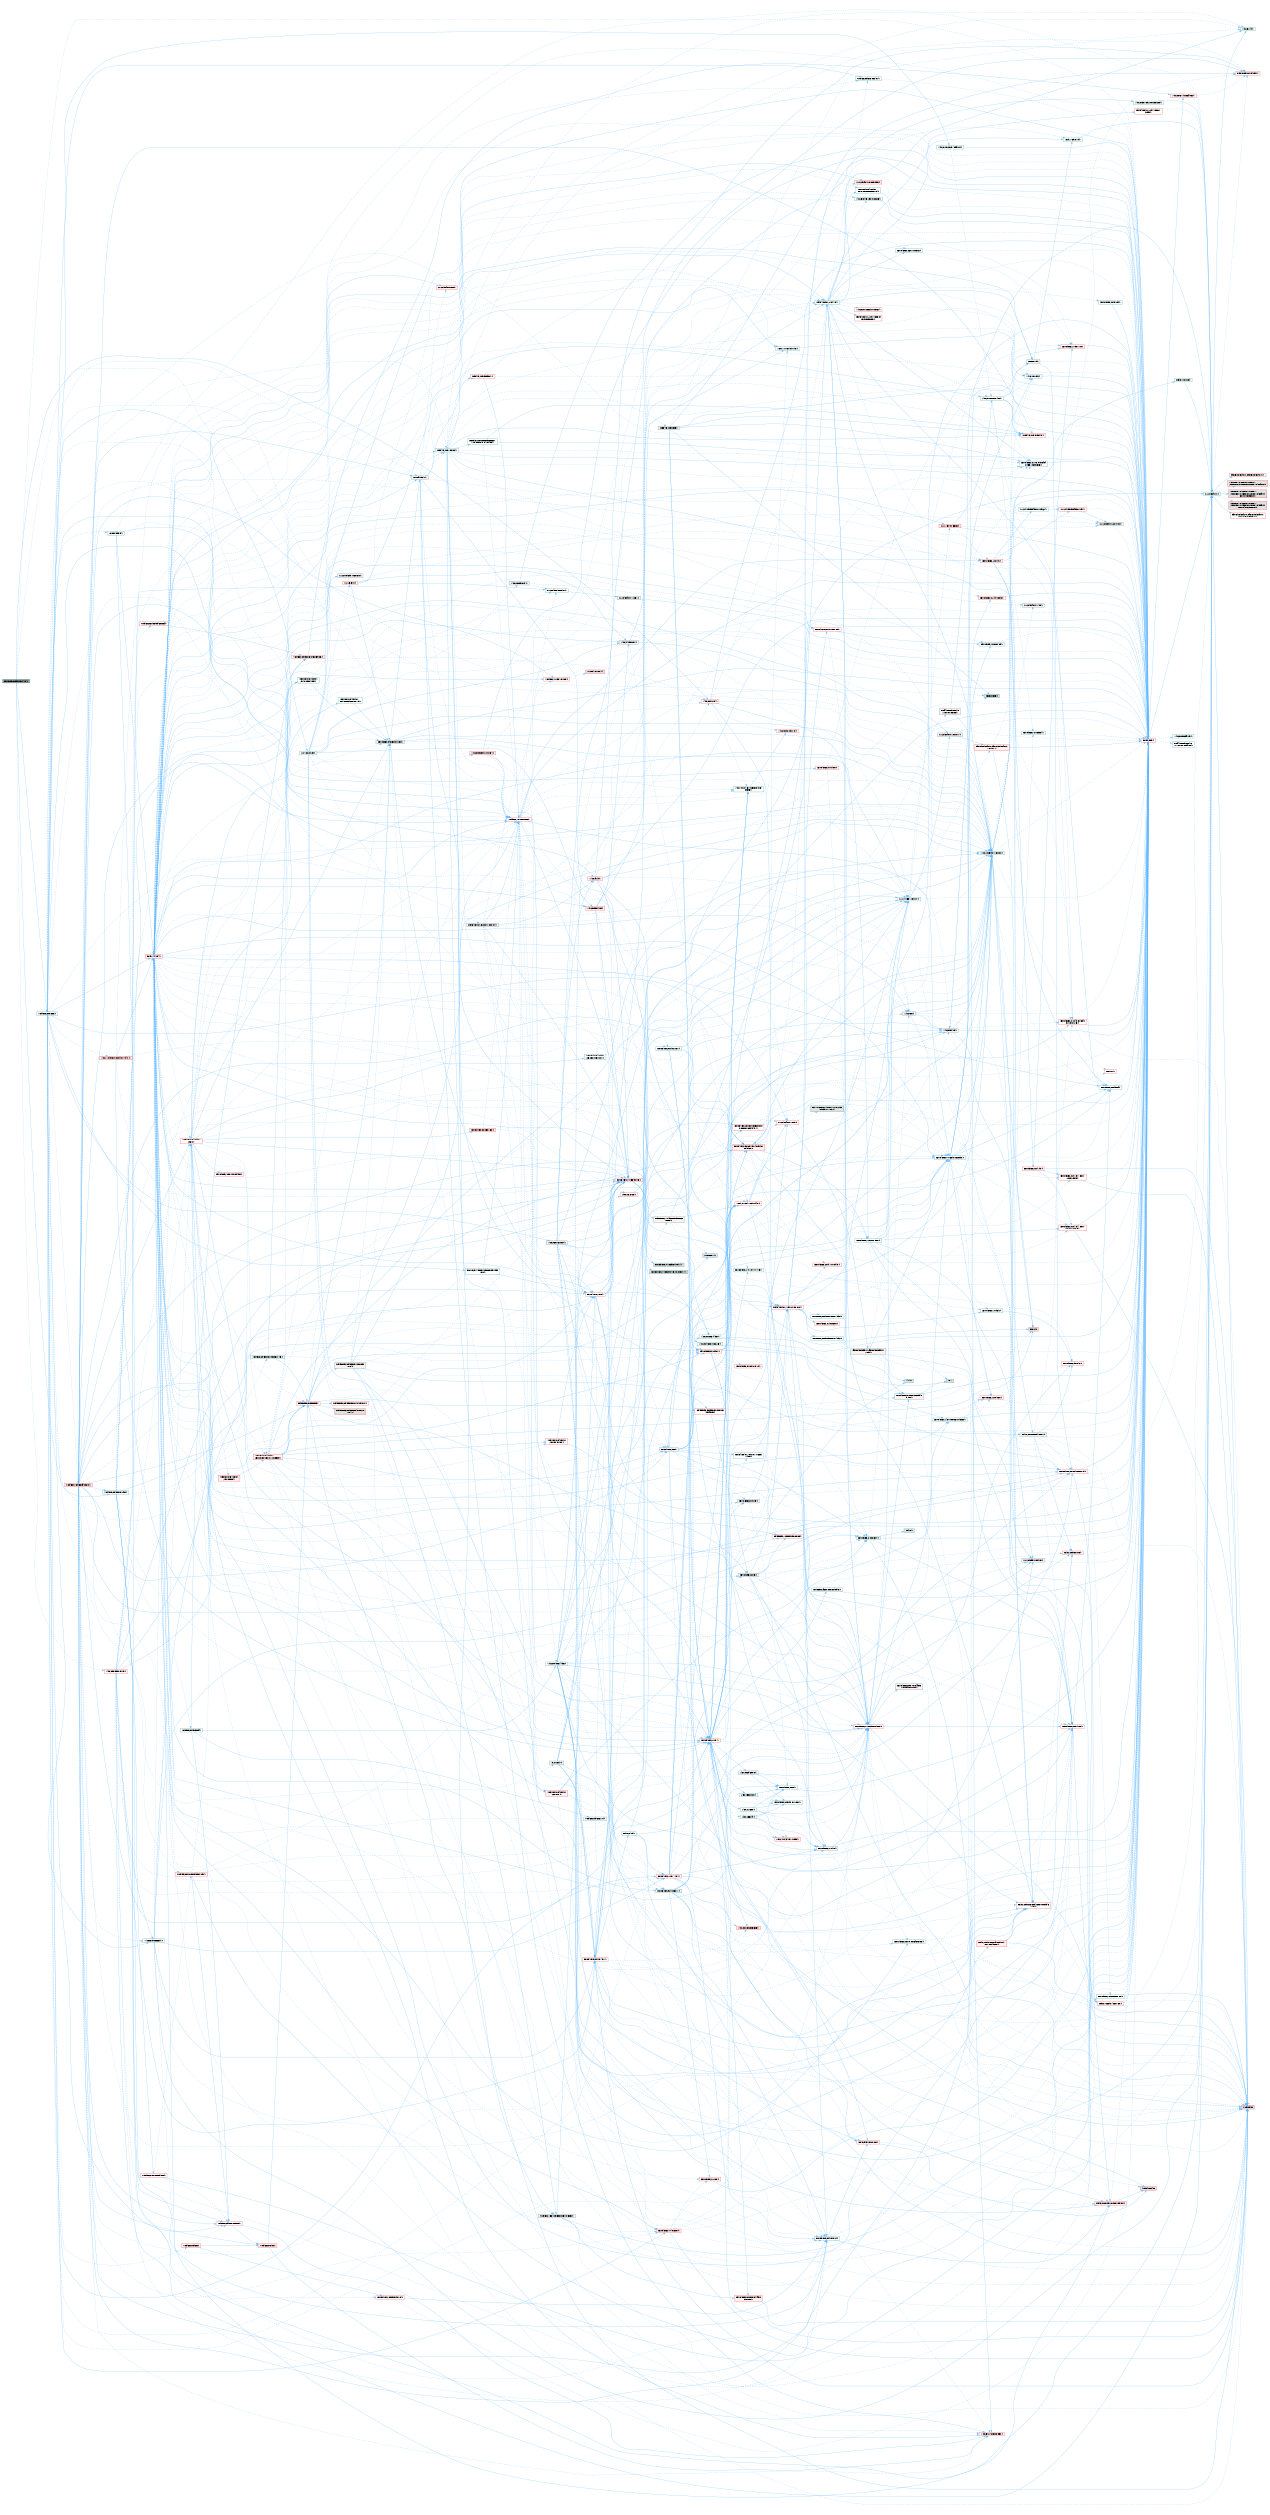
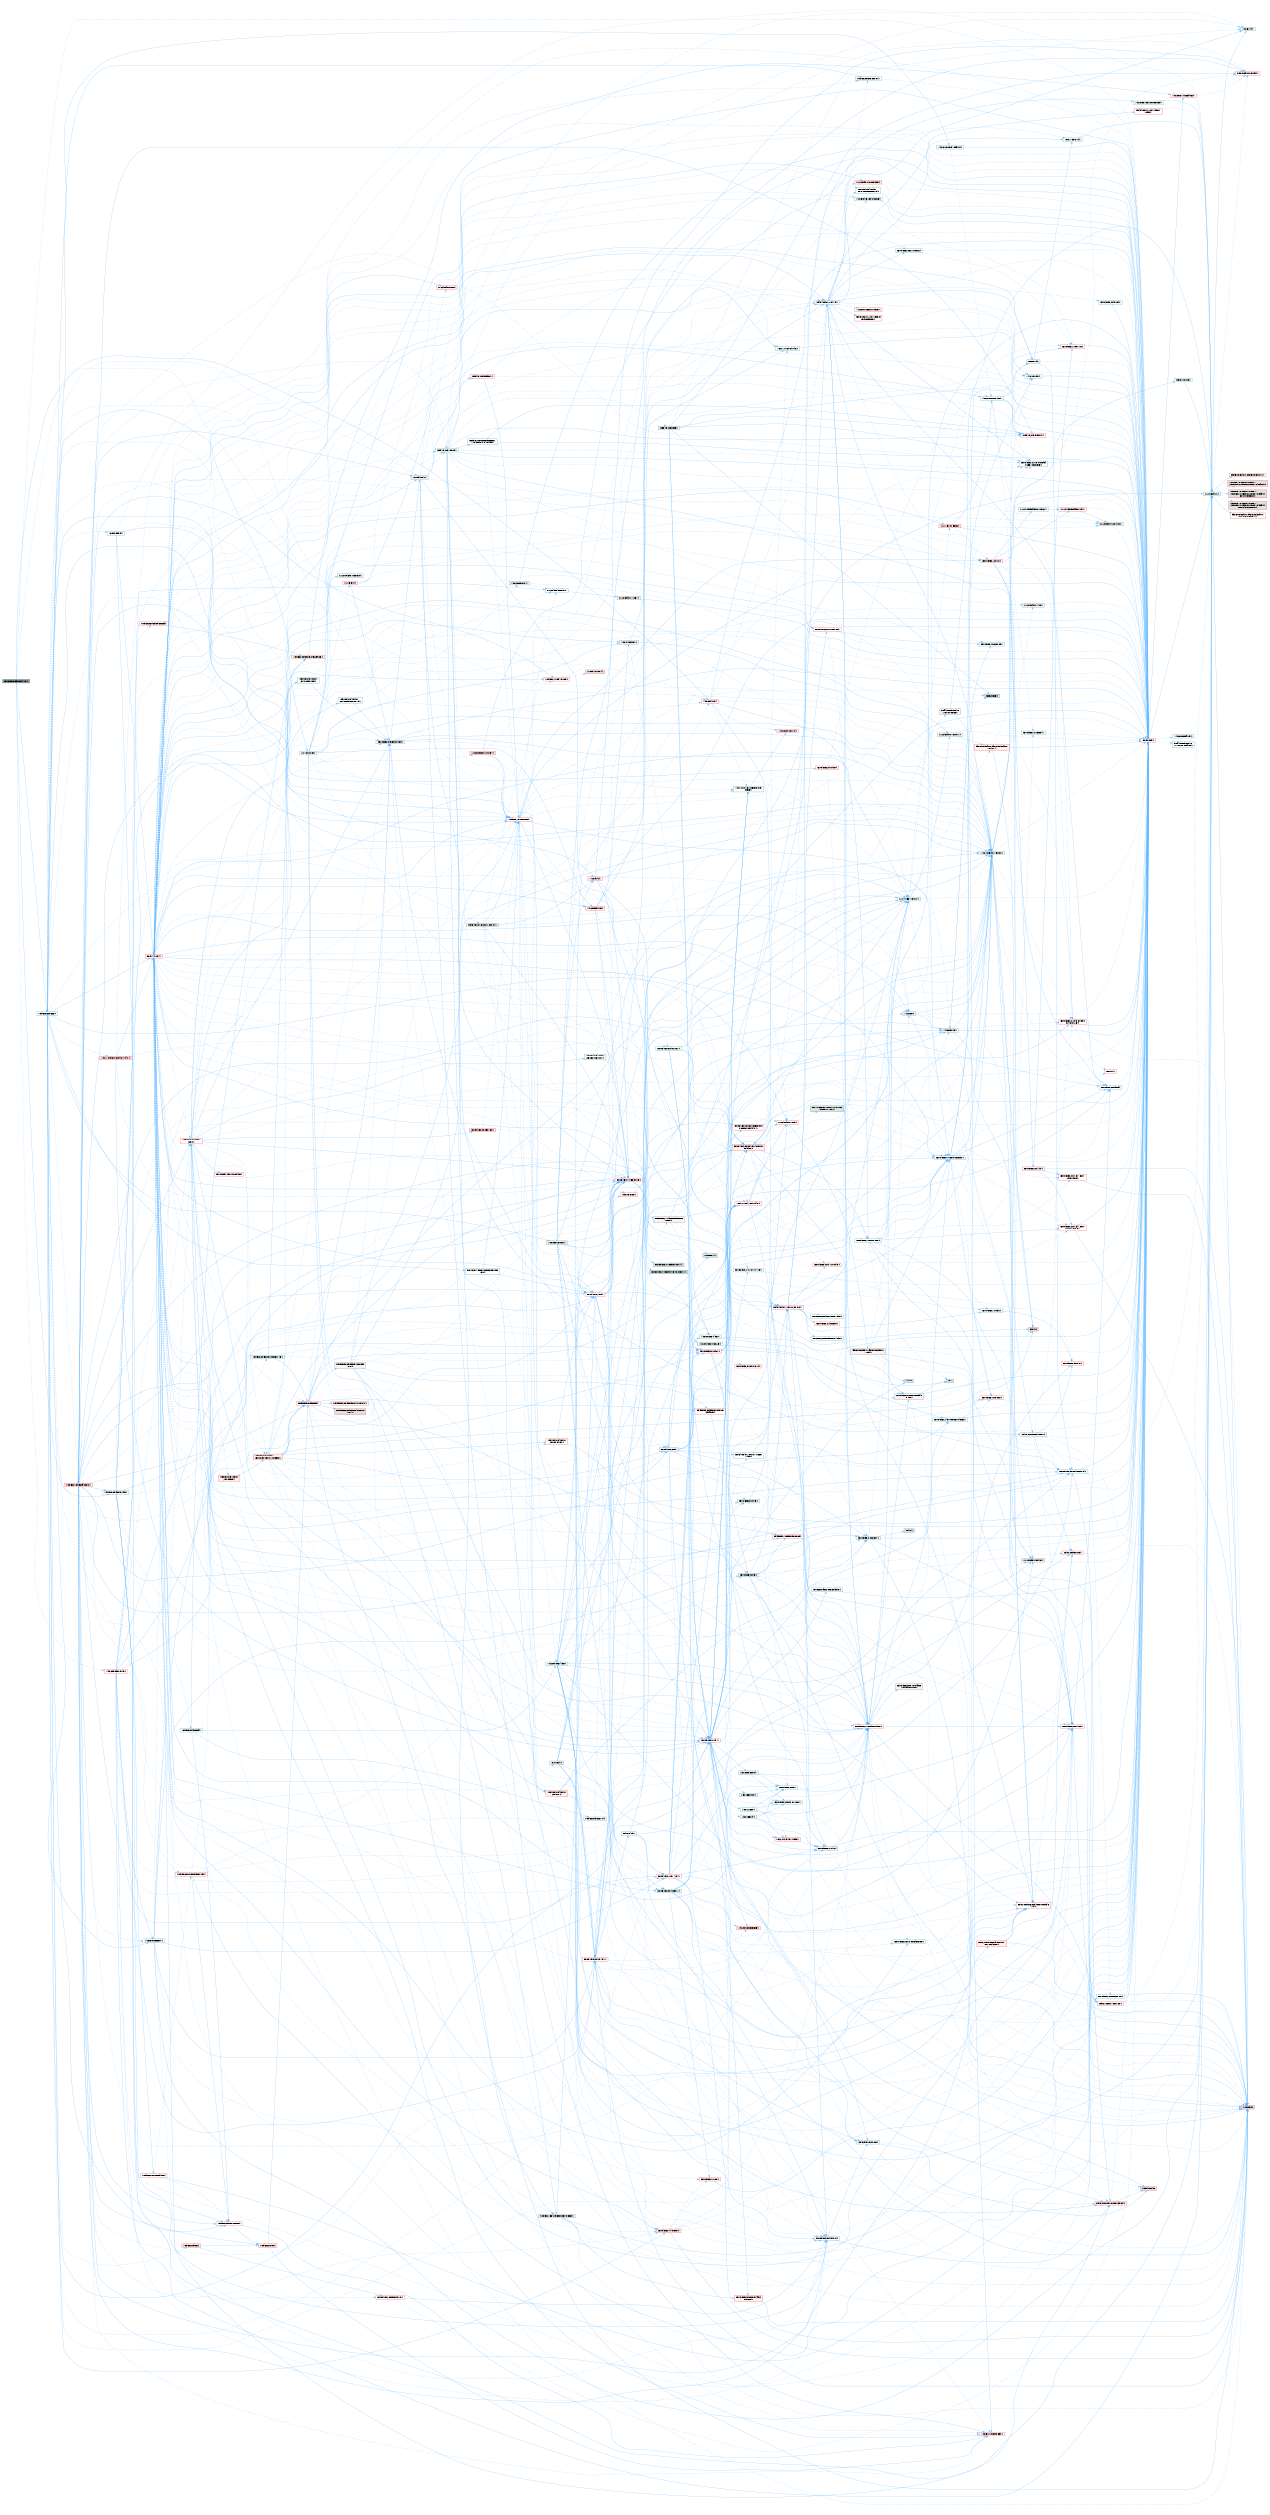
(504, 572) -> none
(992, 598) -> none
(1073, 1472) -> (1073, 1472)
(868, 2142) -> (868, 2142)
